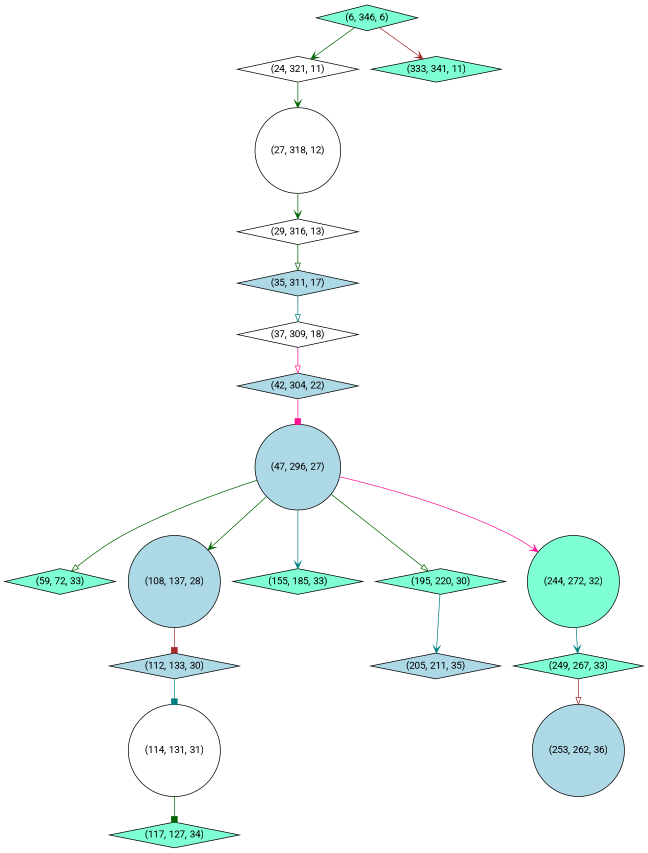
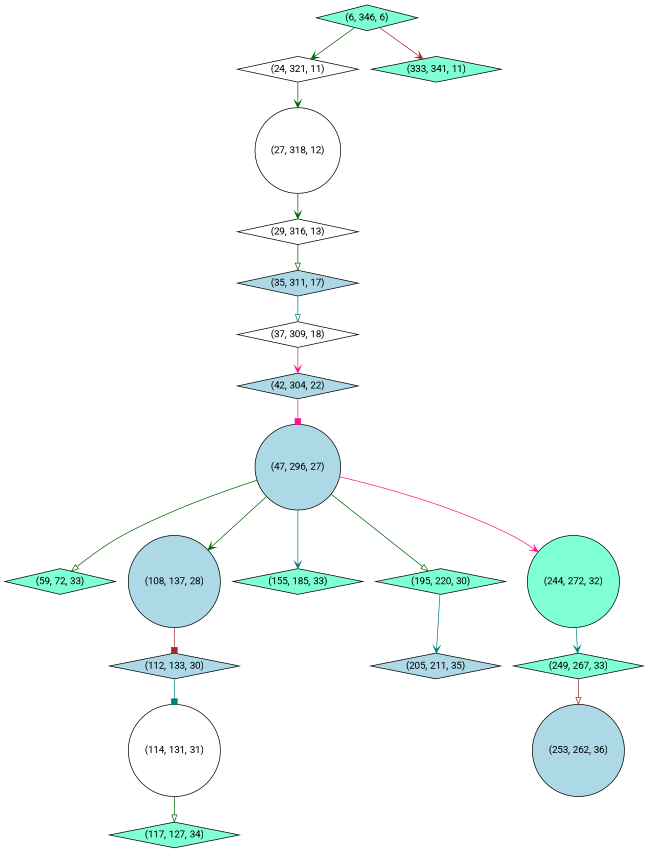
(298, 357) -> (298, 357)
(174, 806) -> (174, 806)
